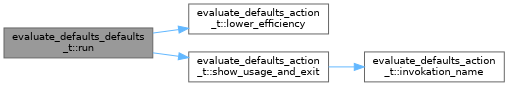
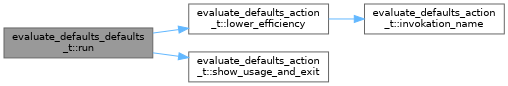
(341, 67) -> (341, 19)
